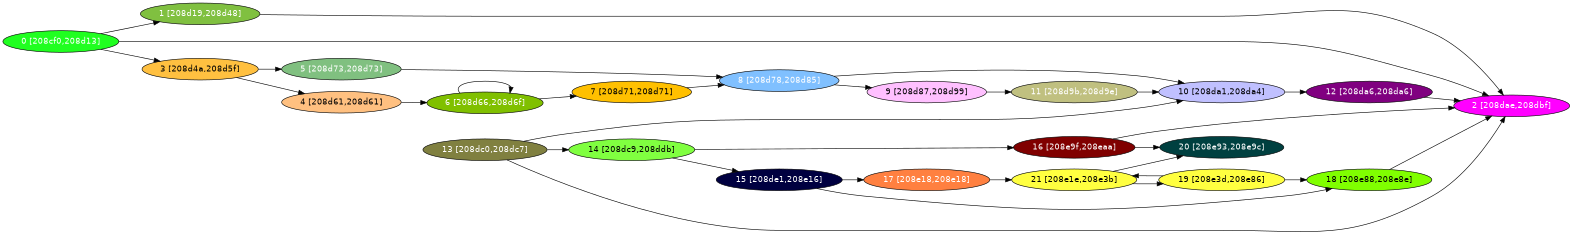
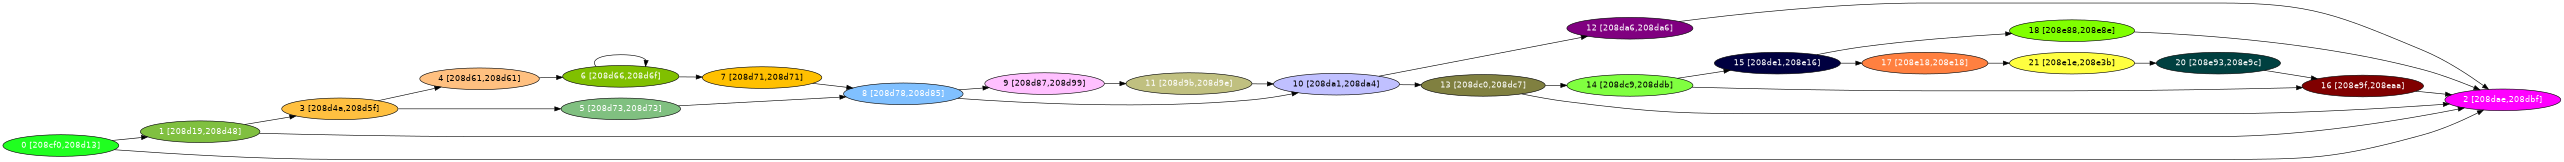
(127, 55) -> (267, 121)
(850, 120) -> (1407, 85)
(1144, 147) -> (2288, 74)
(1222, 180) -> none
